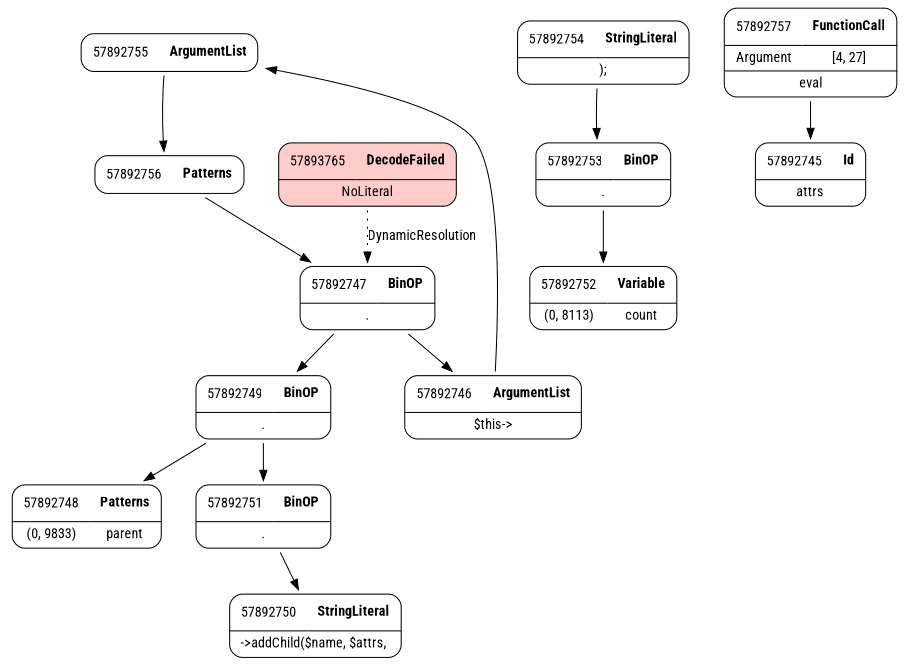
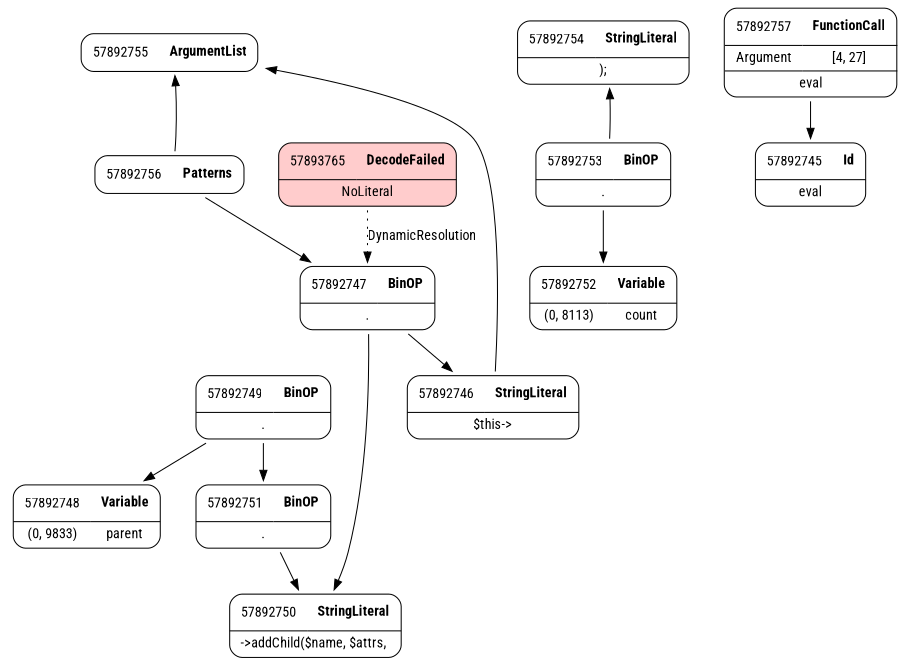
(163, 108) -> (176, 119)
(596, 109) -> (610, 119)
(811, 192) -> (811, 192)
(319, 349) -> (364, 459)
(532, 393) -> (531, 393)
(125, 502) -> (125, 502)
